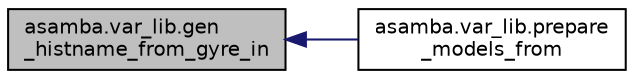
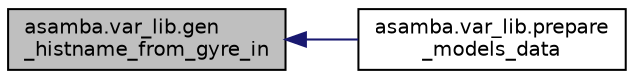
(492, 39) -> (492, 39)
